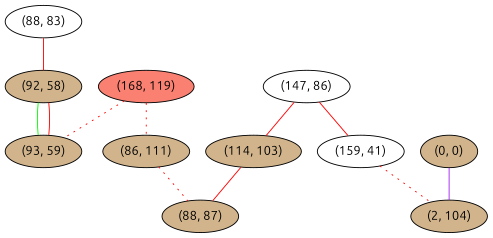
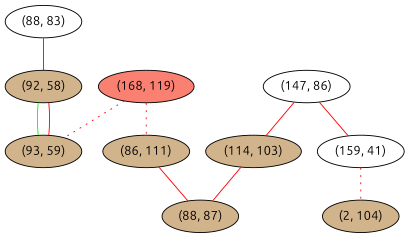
(449, 151) -> none
(173, 184) -> (173, 184)
